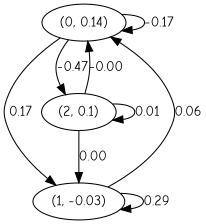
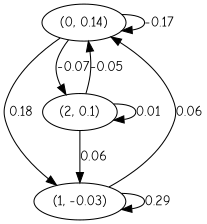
(73, 67) -> (74, 67)
(107, 67) -> (107, 67)
(21, 112) -> (21, 112)
(93, 157) -> (94, 157)
